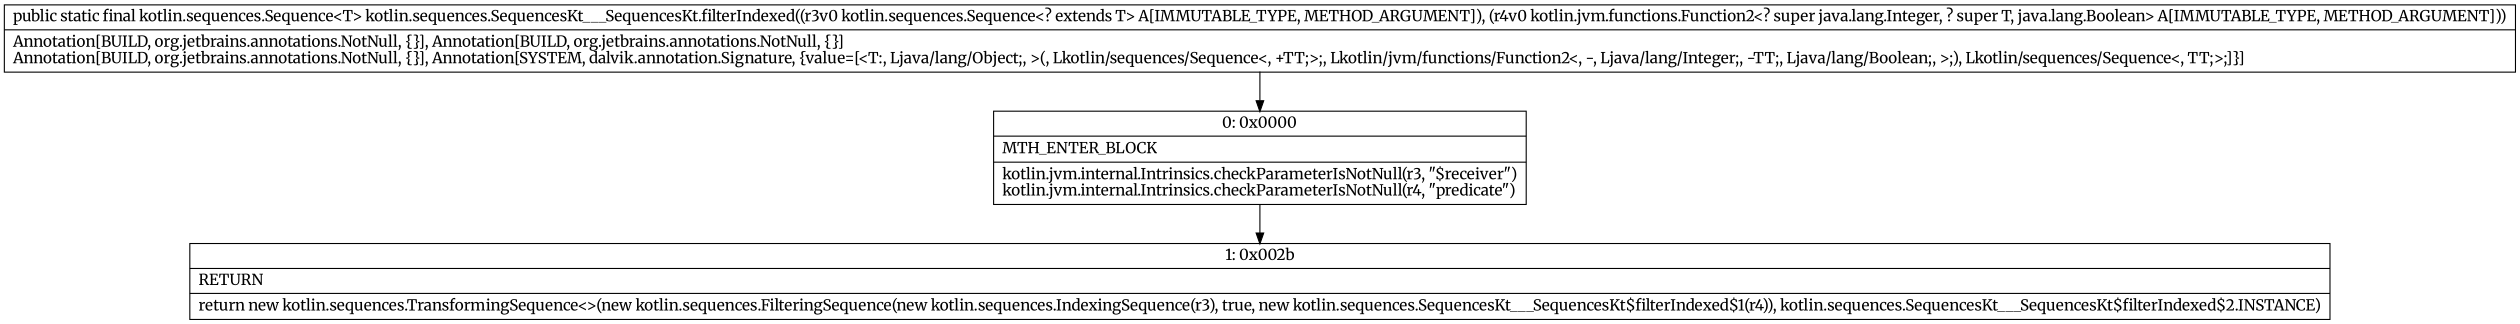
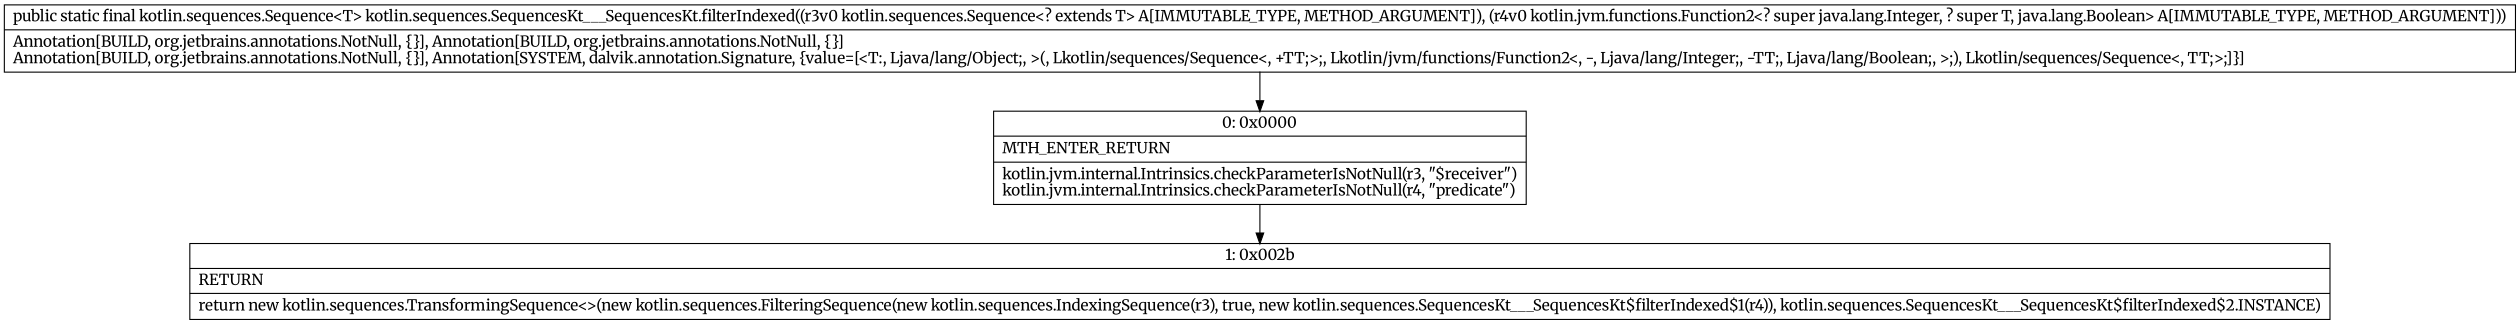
(1080, 149) -> (1086, 149)
